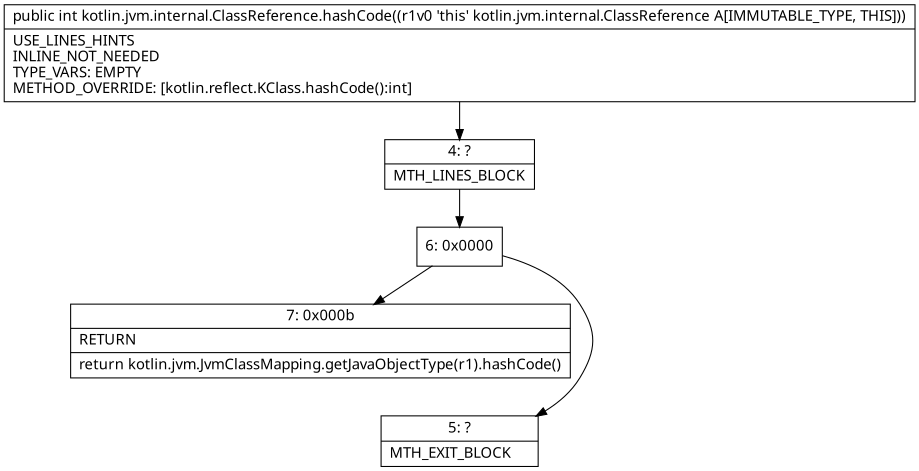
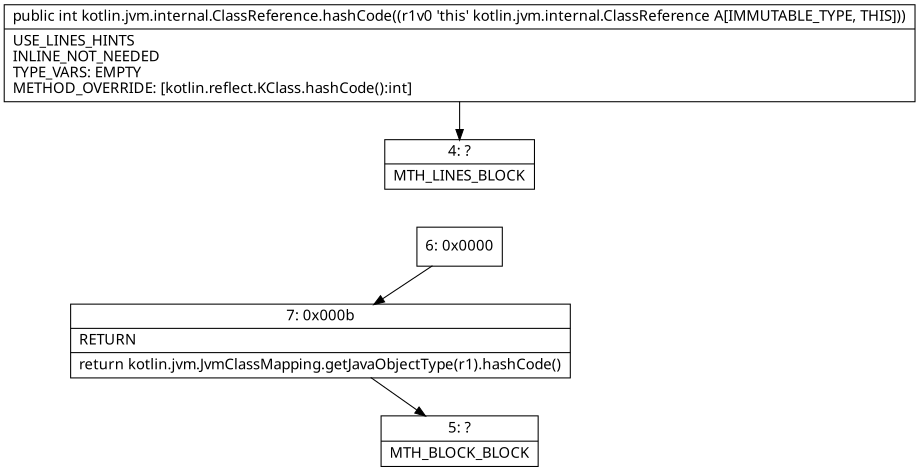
(460, 203) -> none
(588, 319) -> (394, 394)
(451, 453) -> (460, 453)
